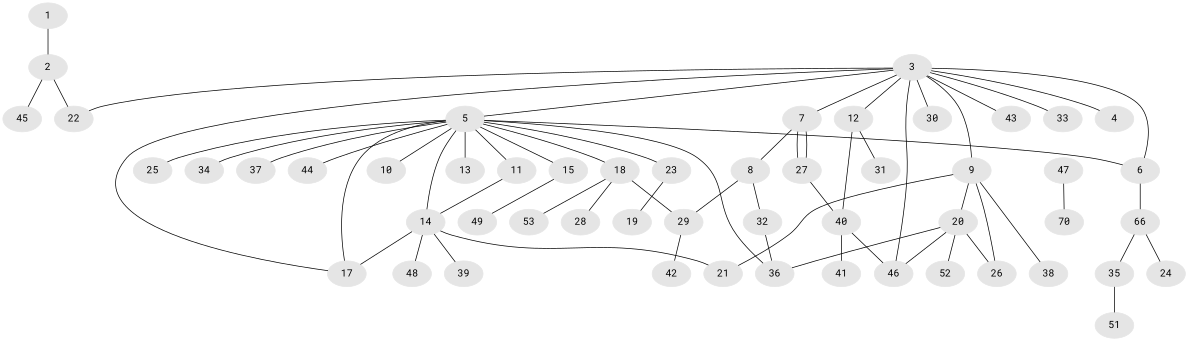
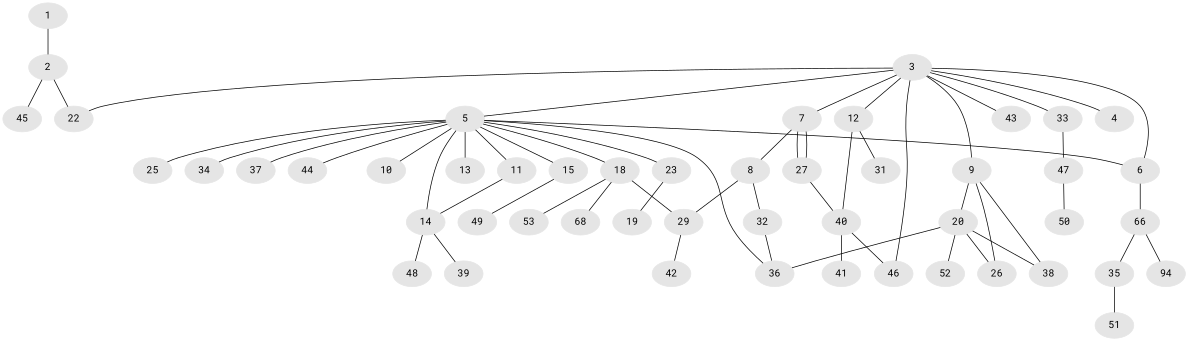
(932, 119) -> none
none -> (1063, 145)
(580, 222) -> (580, 222)
(1064, 222) -> (1064, 222)
(926, 248) -> (1003, 248)
(347, 274) -> none
(723, 274) -> none
(1166, 274) -> (1166, 274)
